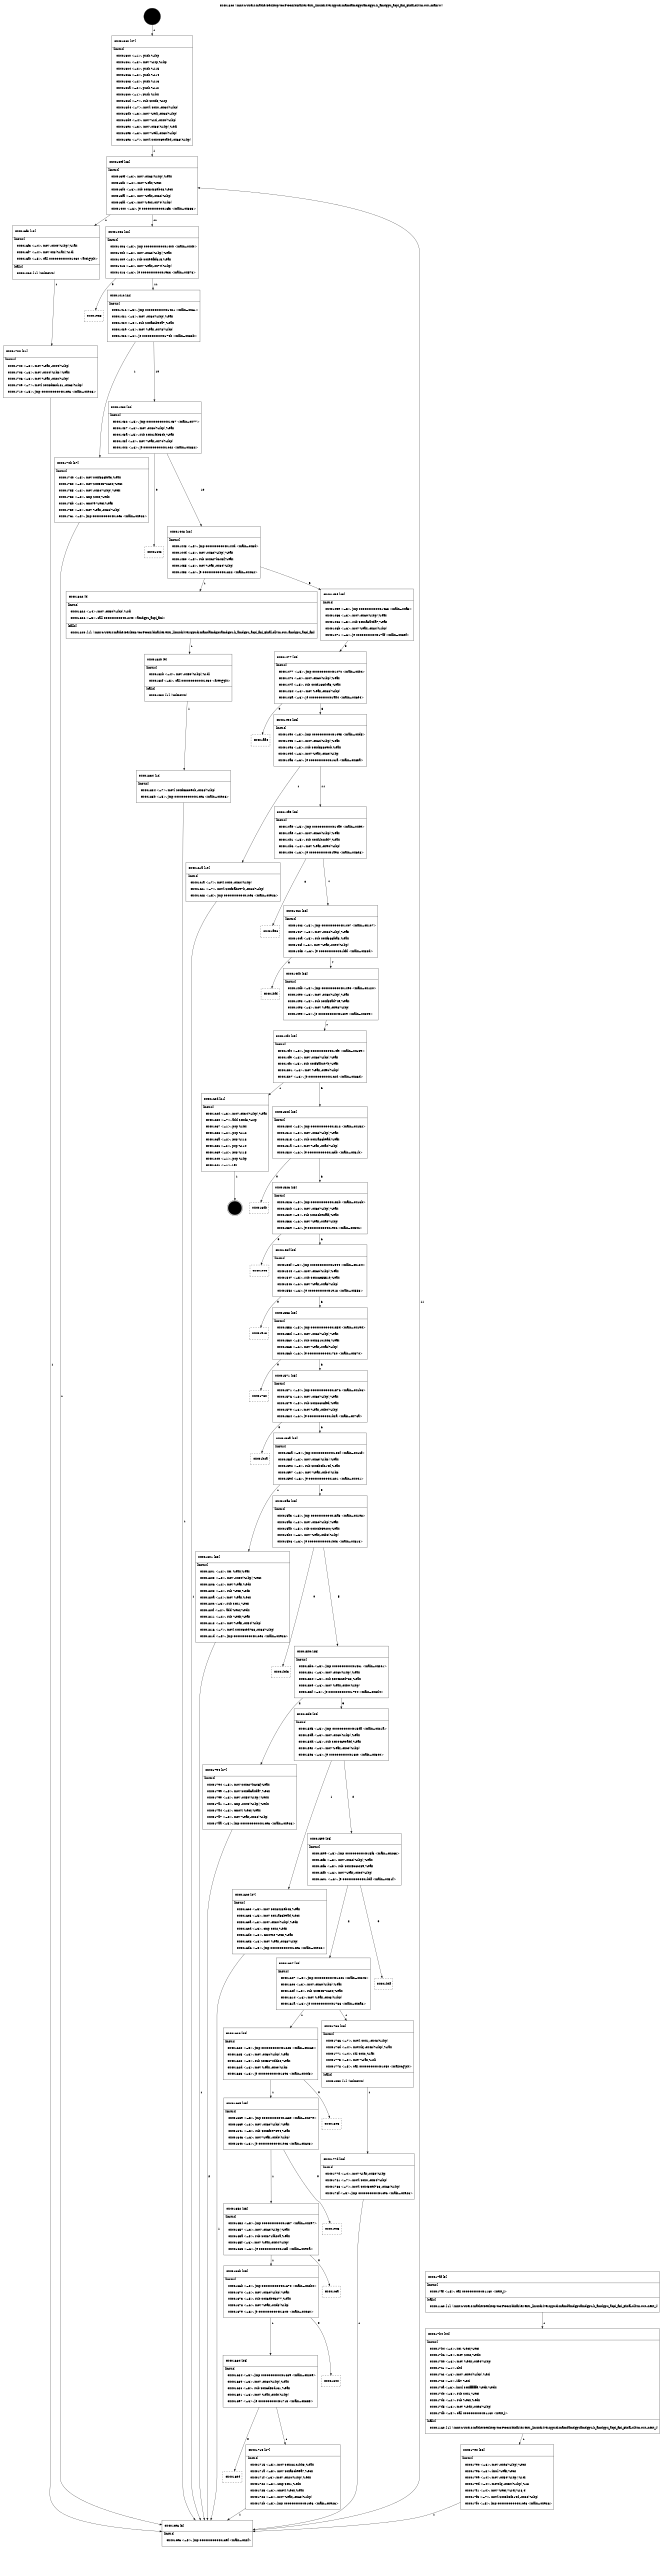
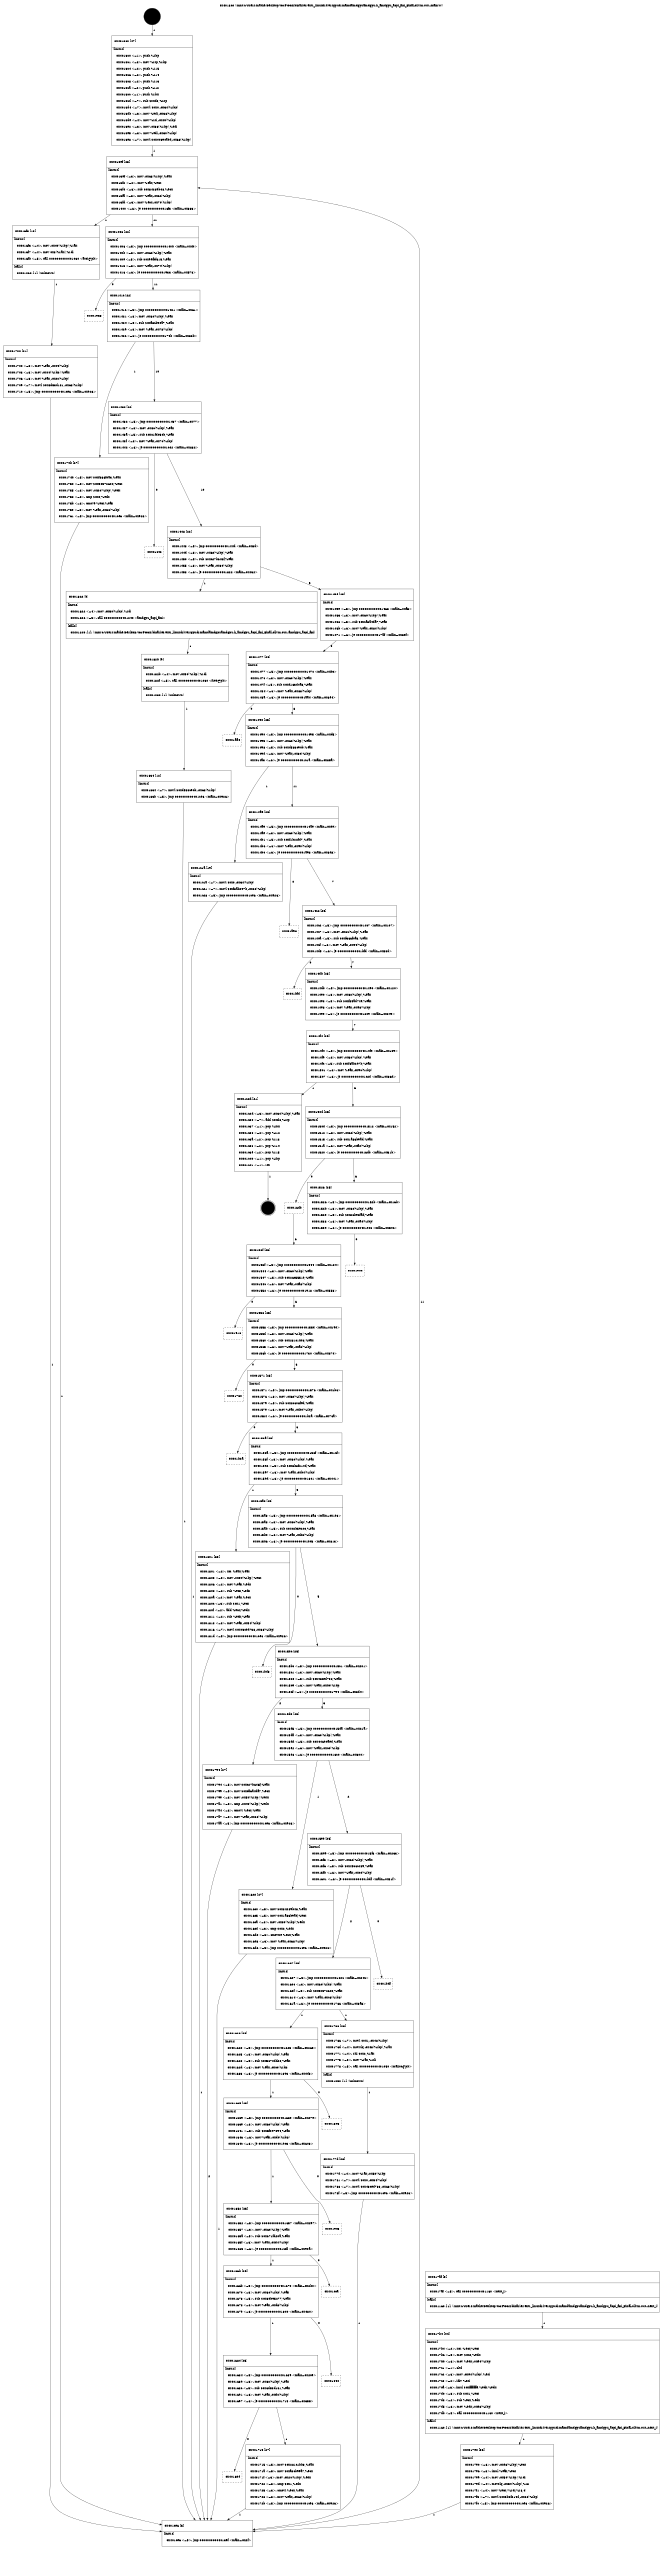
(320, 1238) -> (294, 1228)
